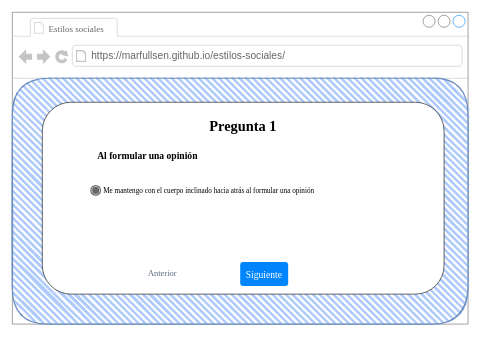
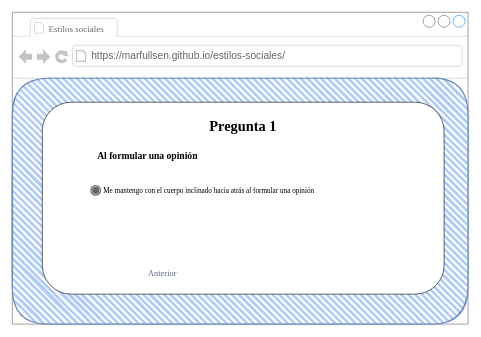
(264, 274) -> none
